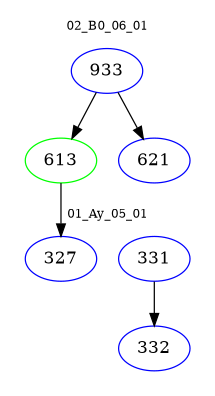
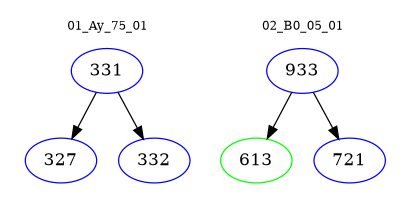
(108, 27) -> (303, 27)
(154, 161) -> (350, 161)
(61, 210) -> (87, 110)
(108, 215) -> (108, 27)
